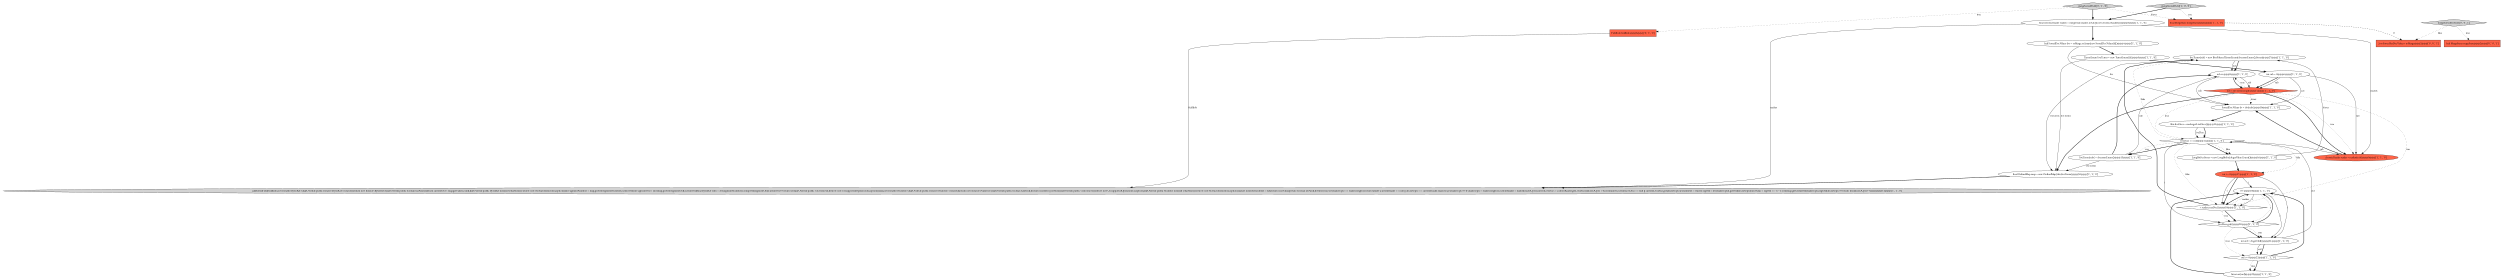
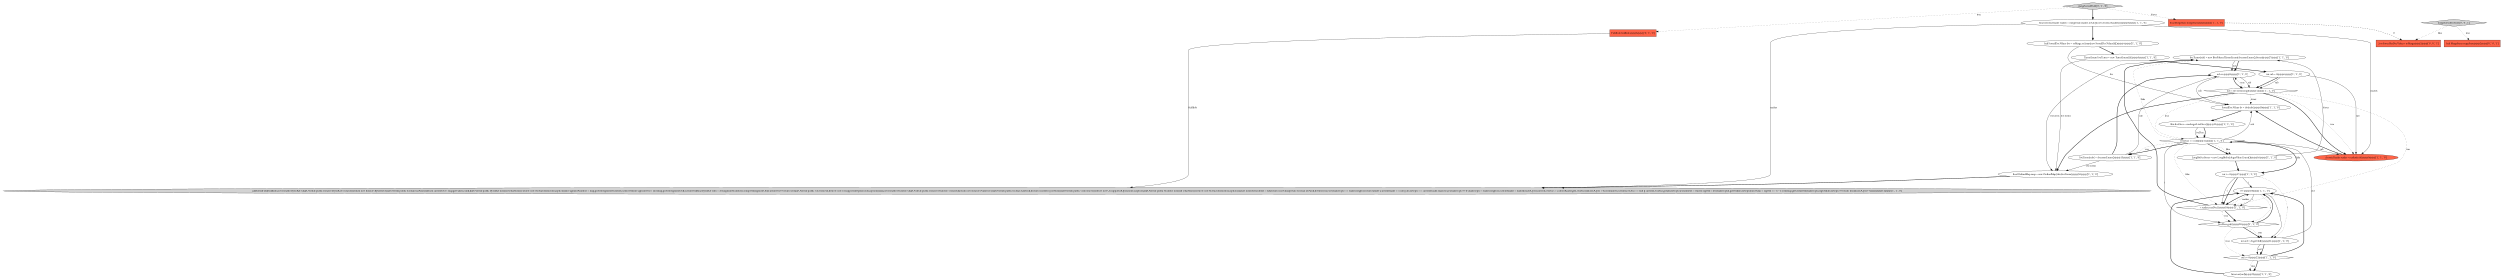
(2176, 6) -> none
(2251, 91) -> (2251, 91)
(2295, 97) -> (2243, 131)
(2287, 150) -> (2287, 150)
(2240, 174) -> (2240, 174)
(2286, 201) -> (2286, 201)
